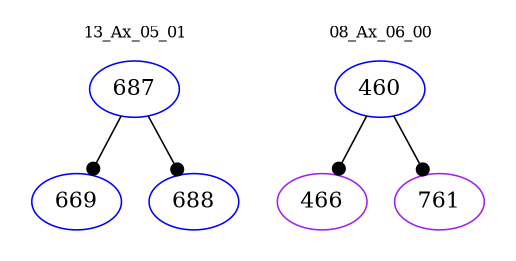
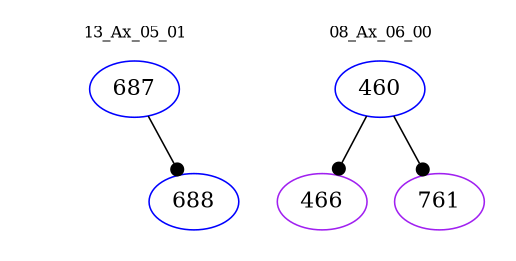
(77, 202) -> none
